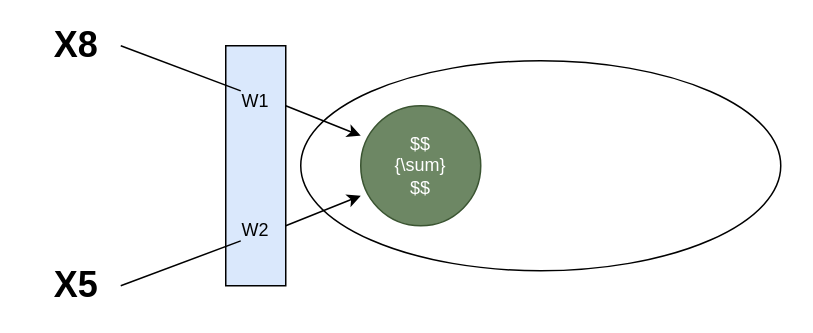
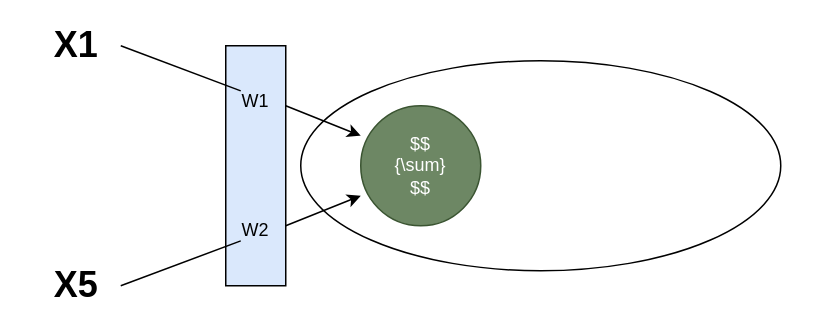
(77, 46) -> (77, 46)
